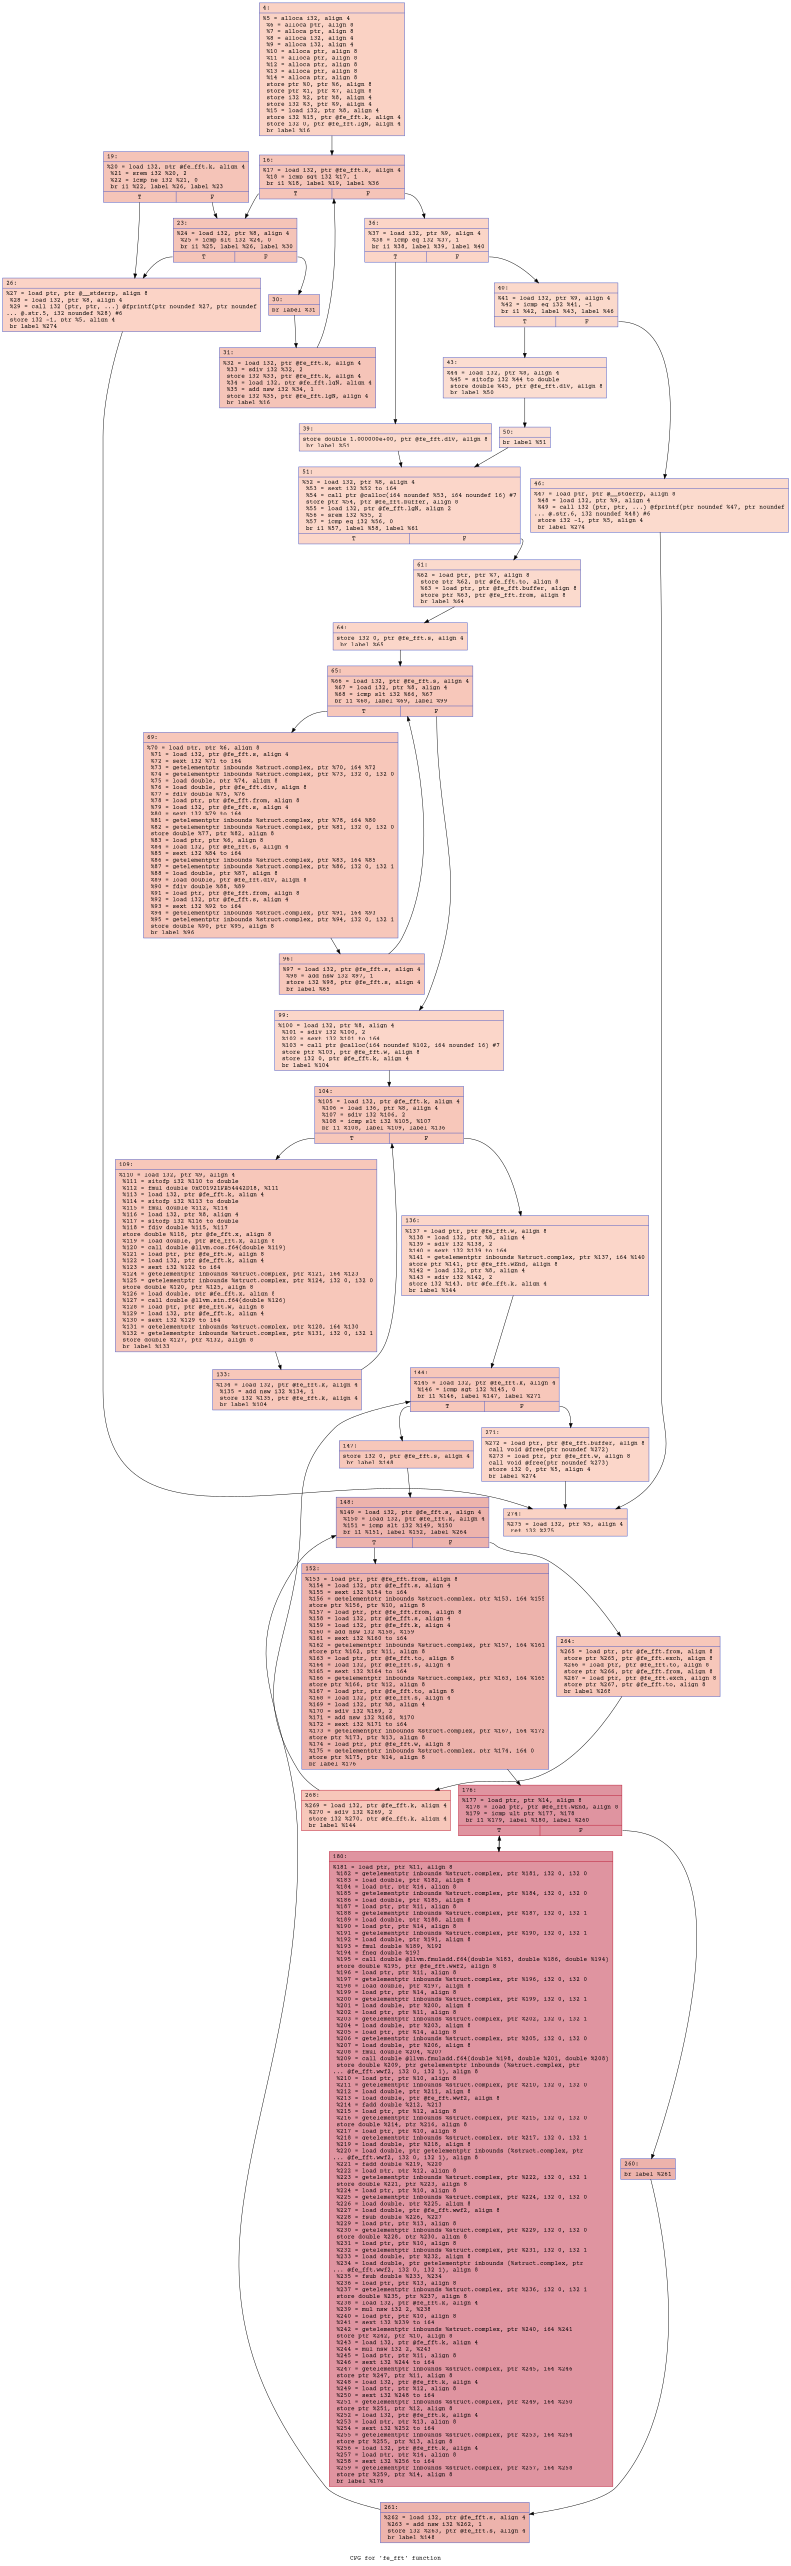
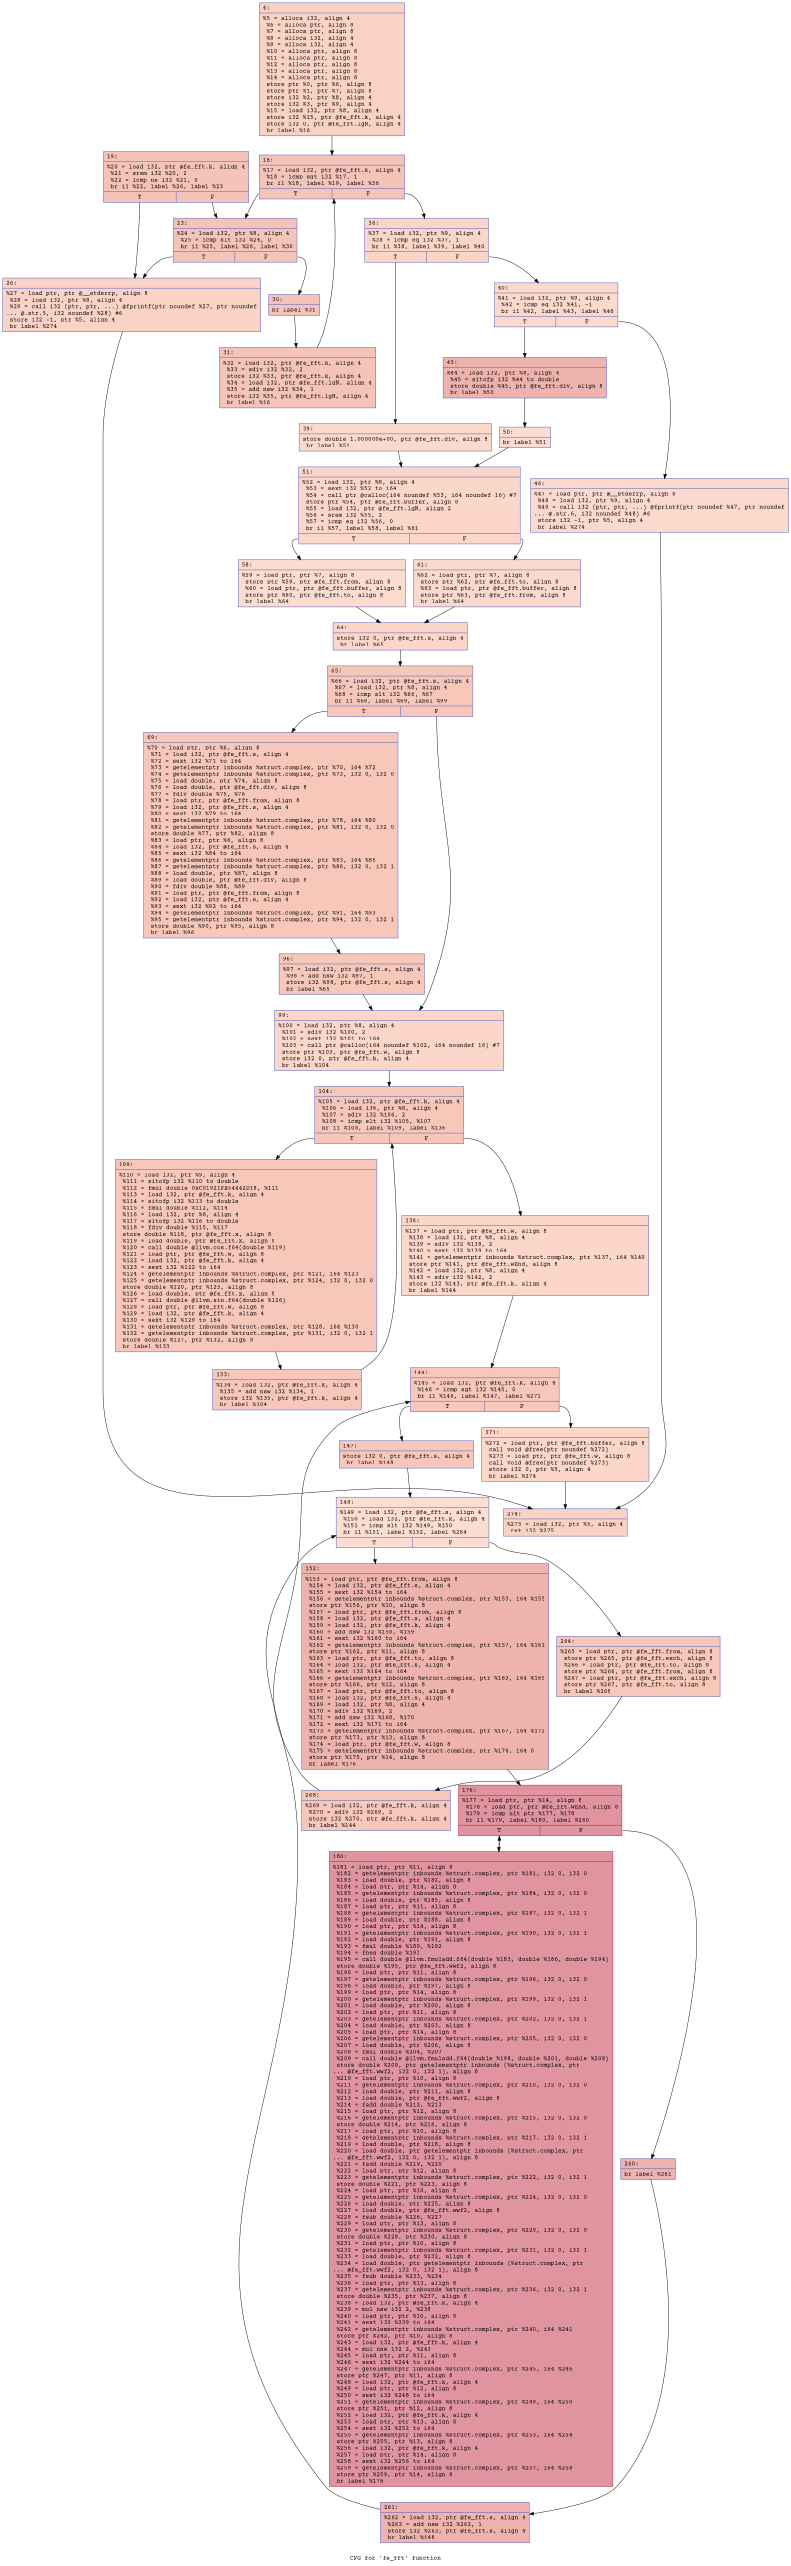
(525, 378) -> (525, 378)
none -> (322, 583)
(423, 841) -> (367, 1000)
(413, 1522) -> (413, 1522)
(376, 1810) -> (376, 1810)
